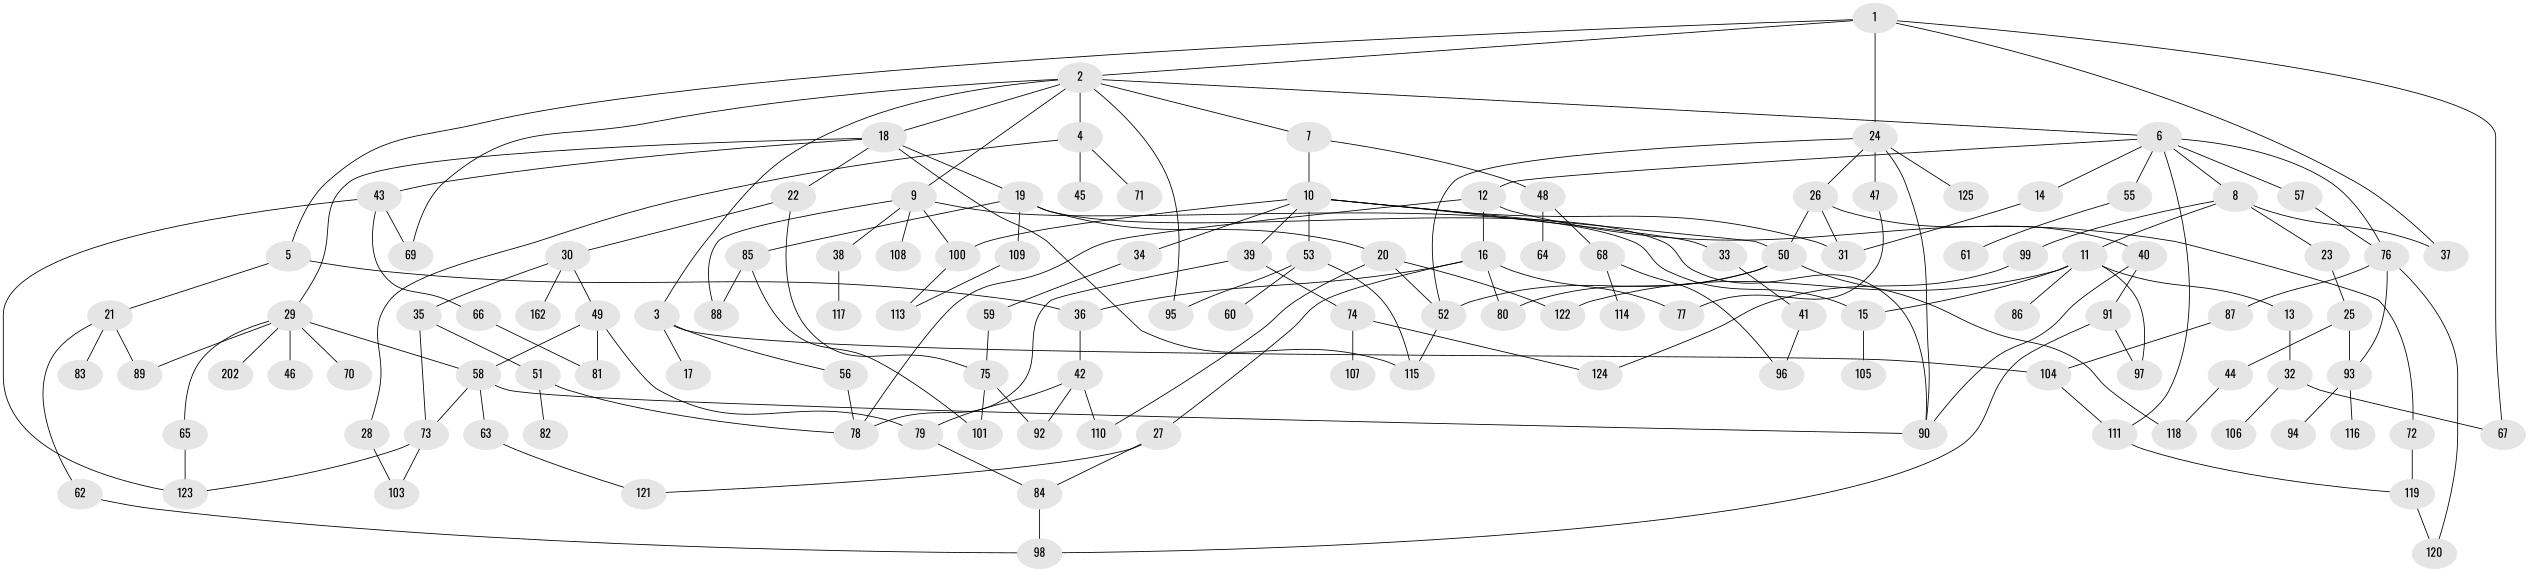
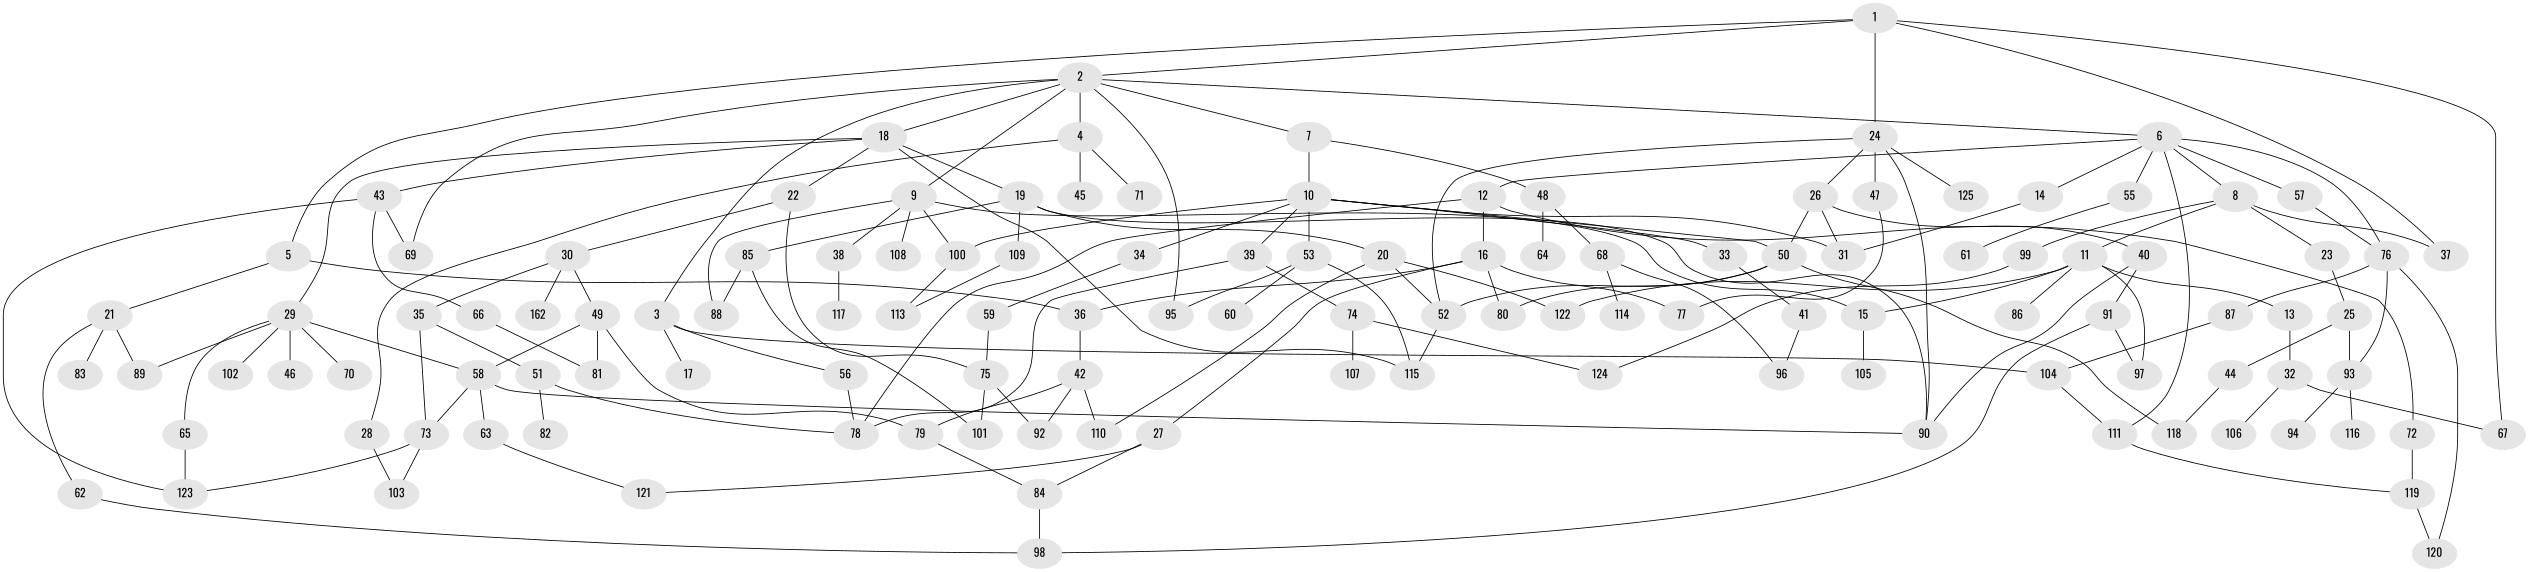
(231, 375) -> (231, 375)
